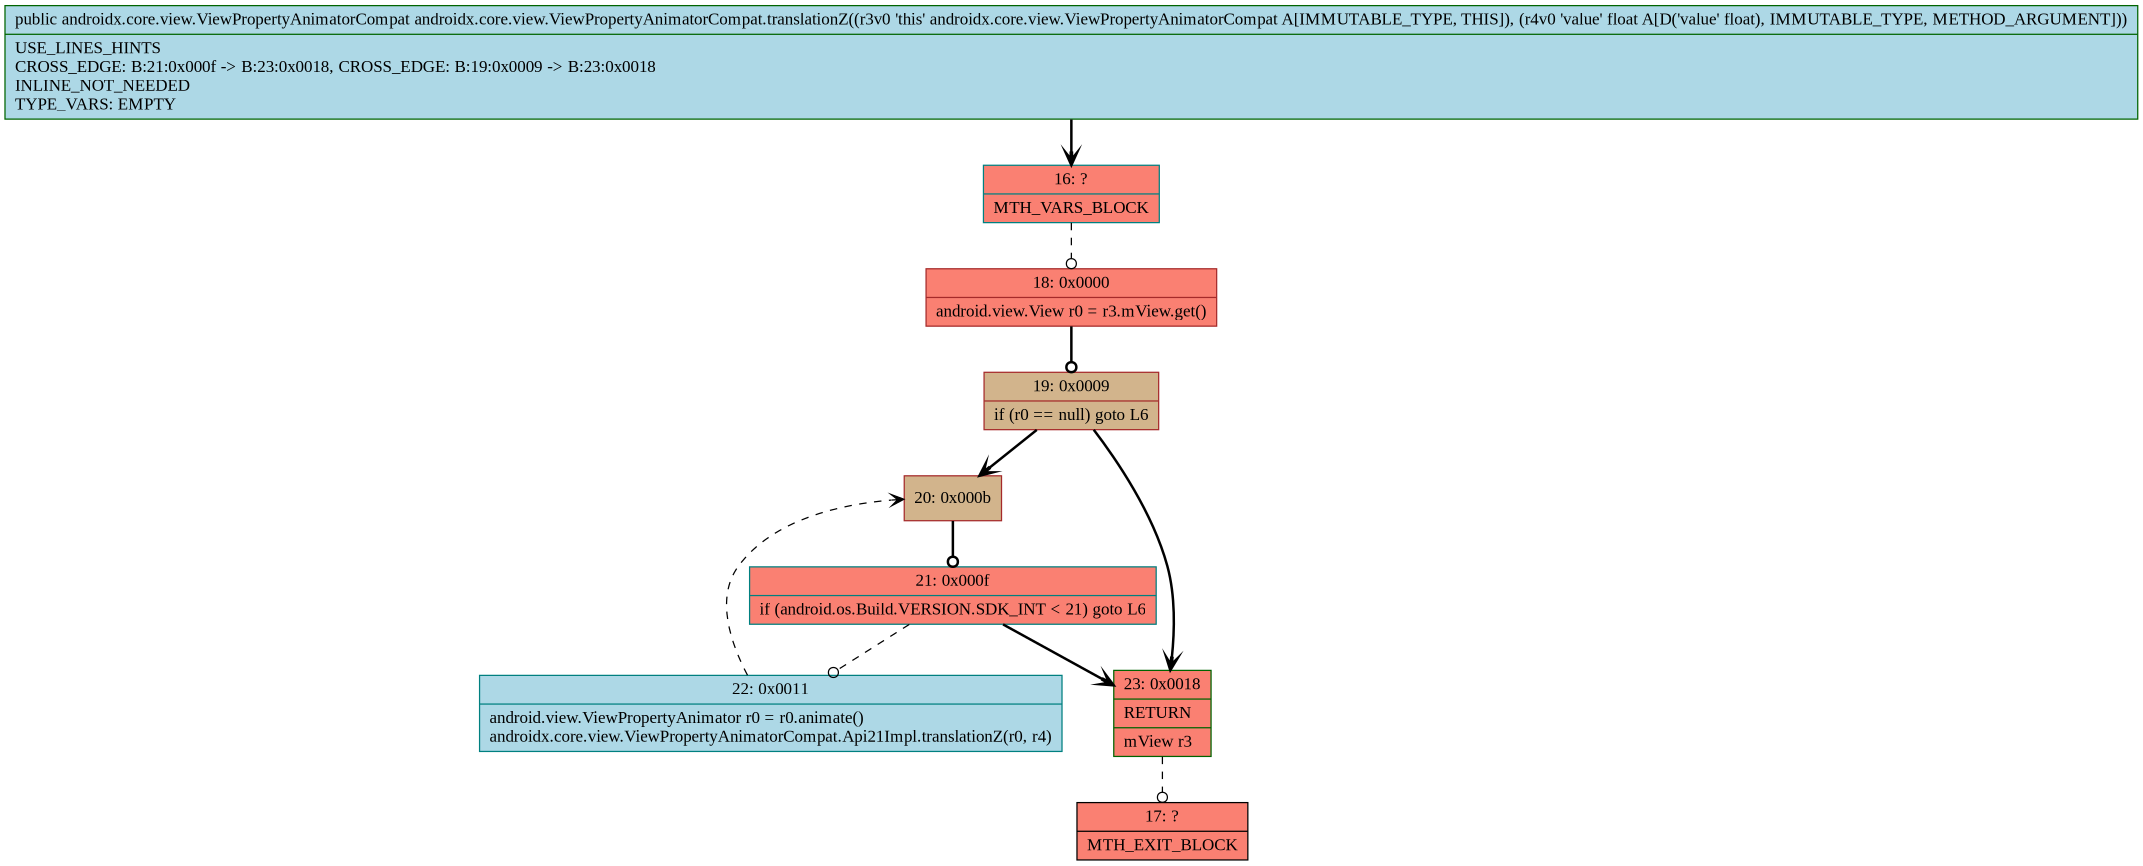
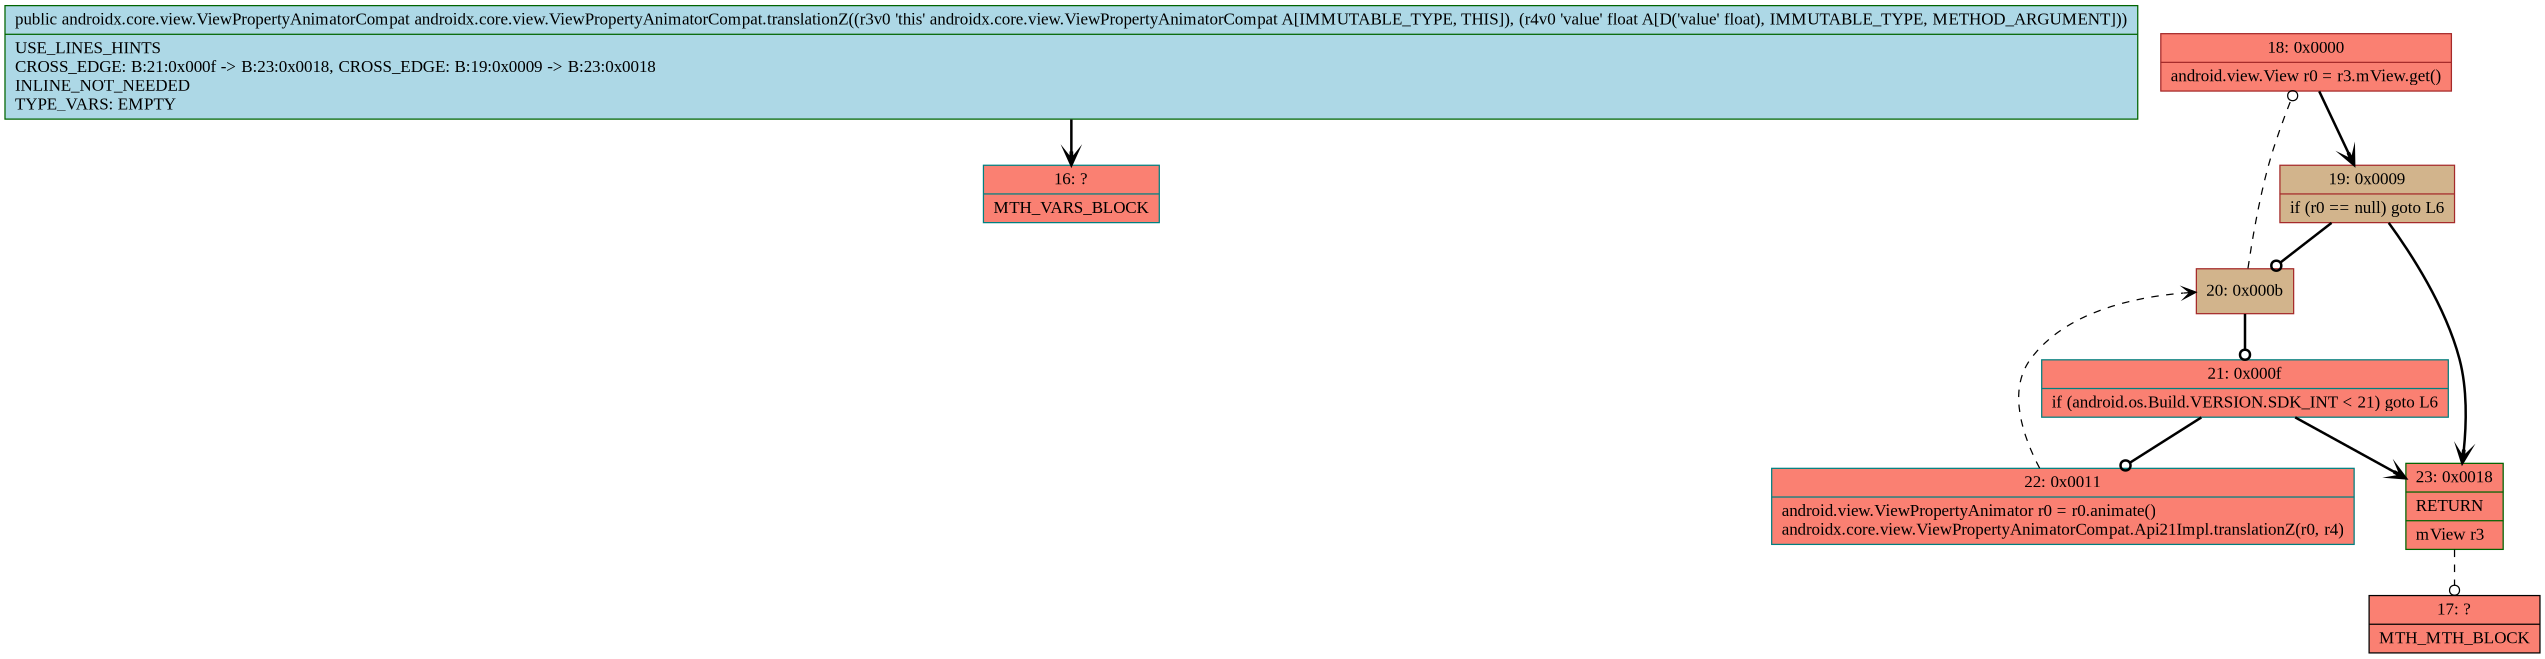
(1071, 241) -> (2264, 183)
(1071, 344) -> (2334, 123)
(1013, 449) -> (2306, 243)
(874, 647) -> (2166, 440)
(771, 713) -> (2063, 506)
(1162, 845) -> (2455, 638)
